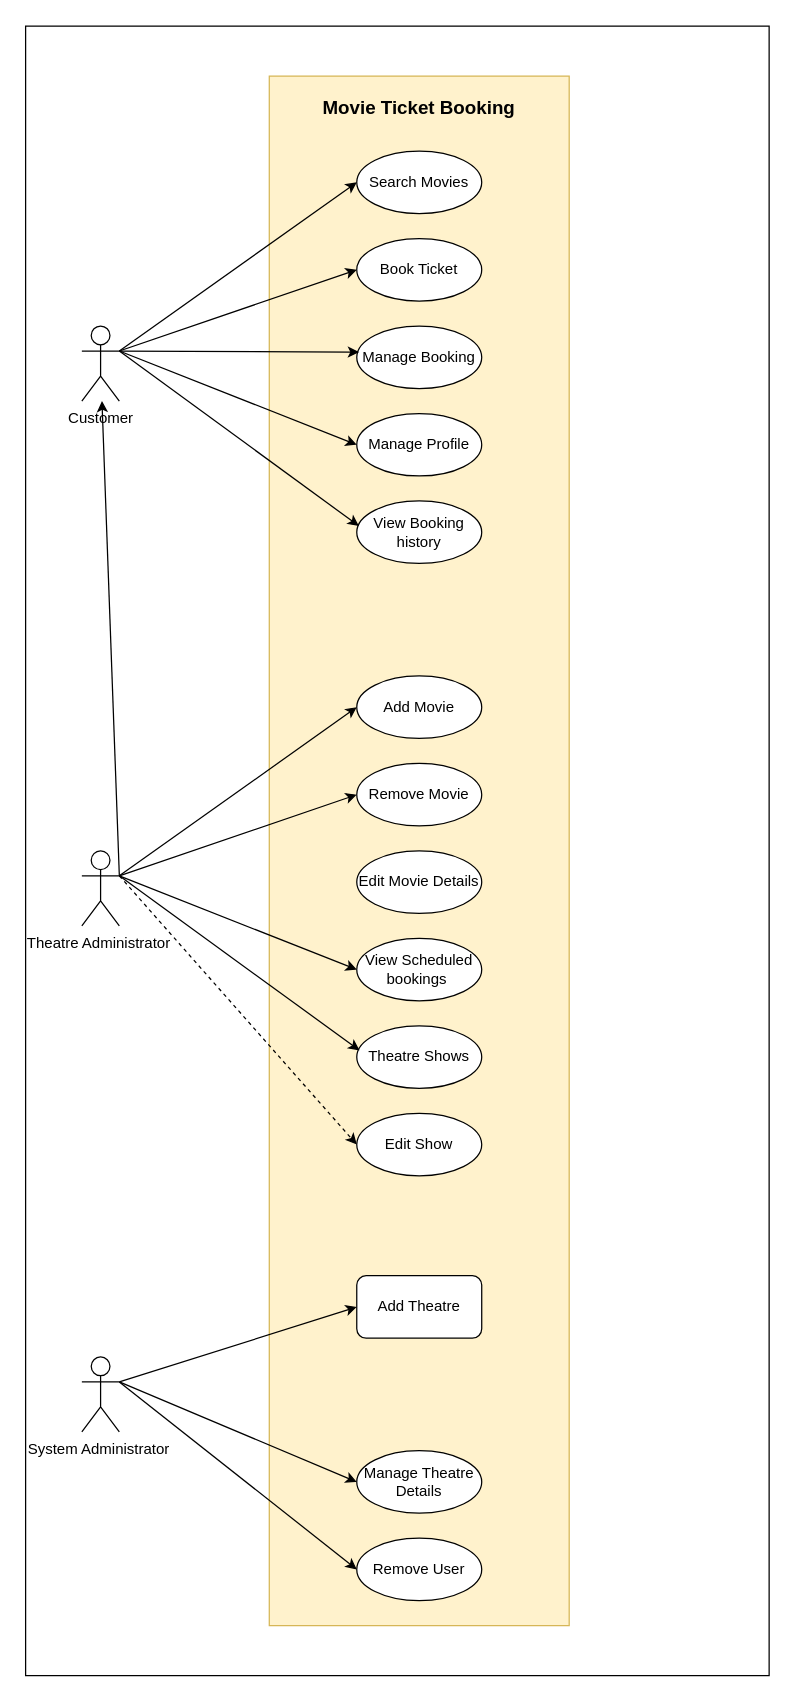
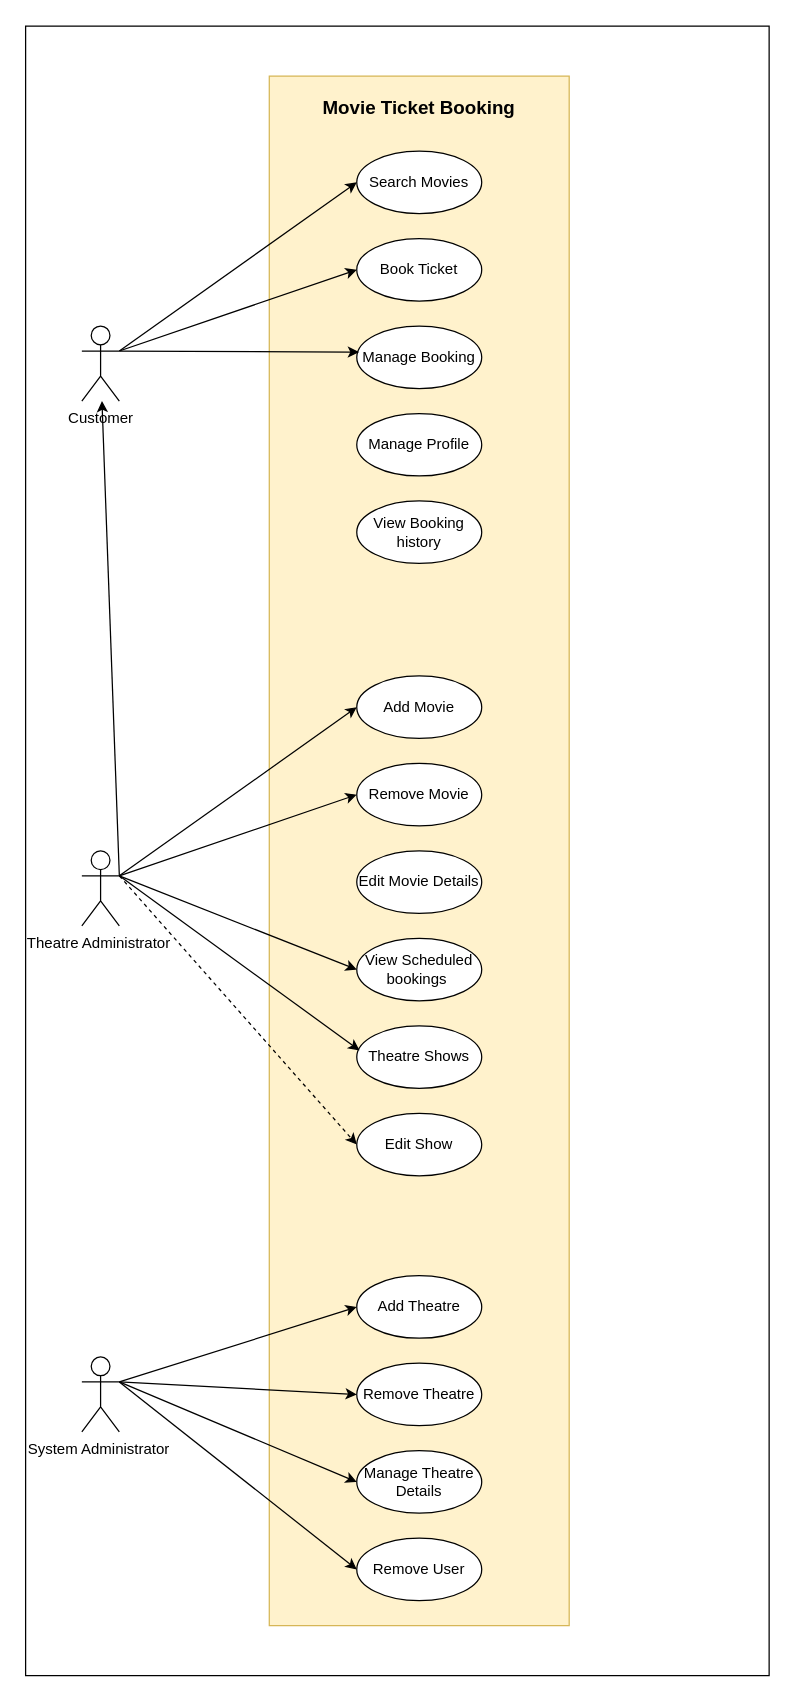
(238, 397) -> none
(238, 437) -> none
(419, 1307) -> (419, 1307)
none -> (238, 1388)
none -> (419, 1394)
